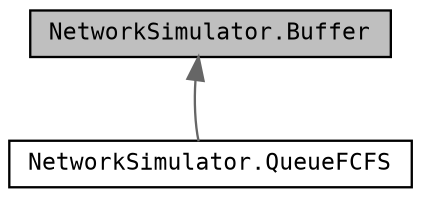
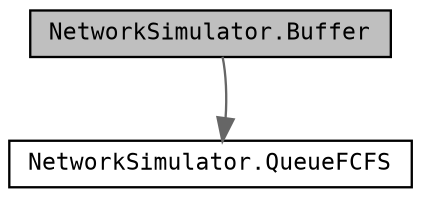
(195, 111) -> (226, 87)
